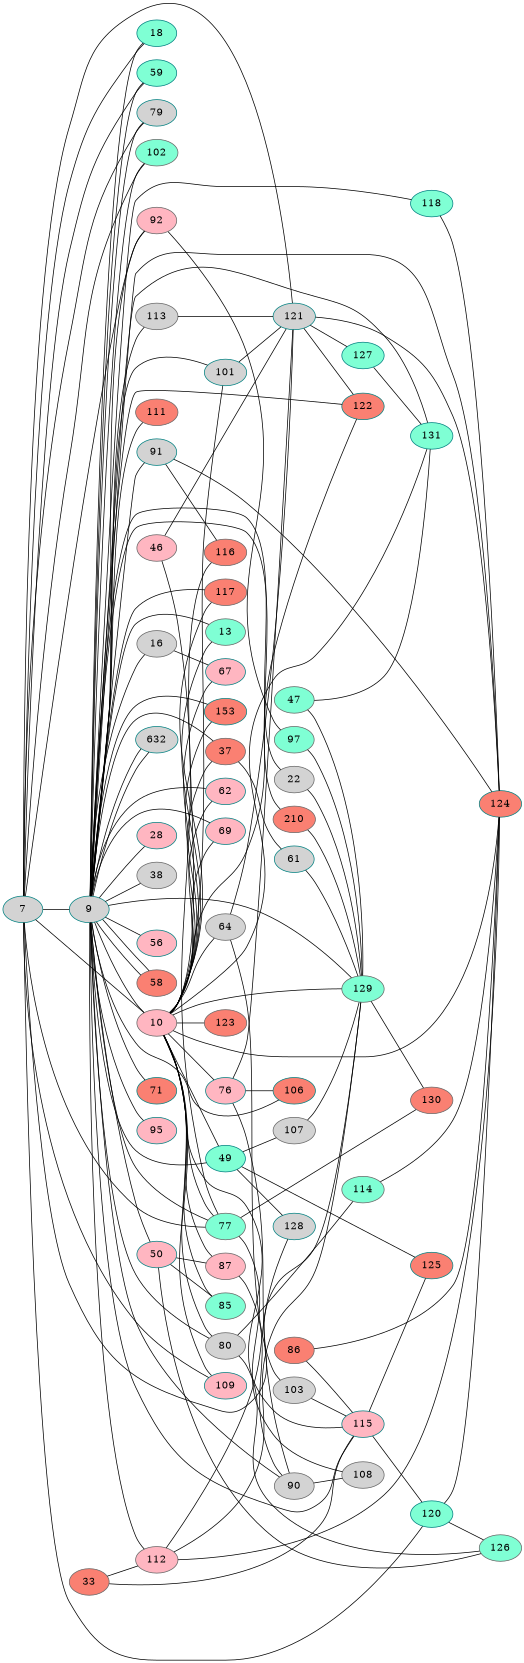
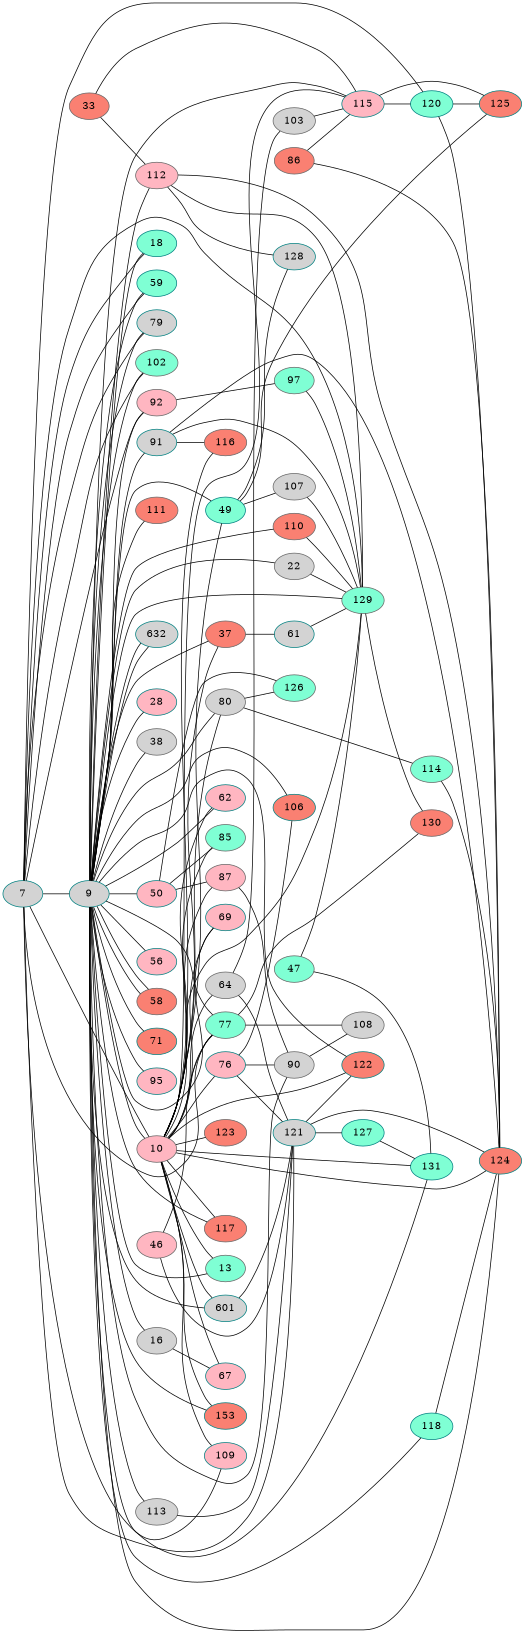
(226, 372) -> (226, 1308)
none -> (305, 455)
(294, 819) -> (294, 527)
(466, 1531) -> (466, 104)
